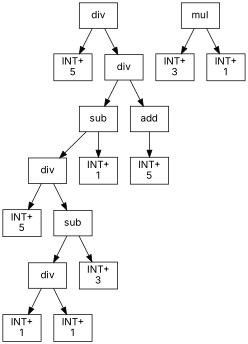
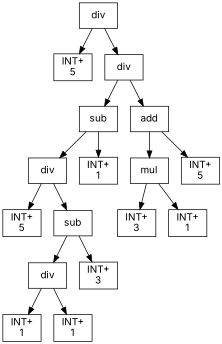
none -> (149, 141)
